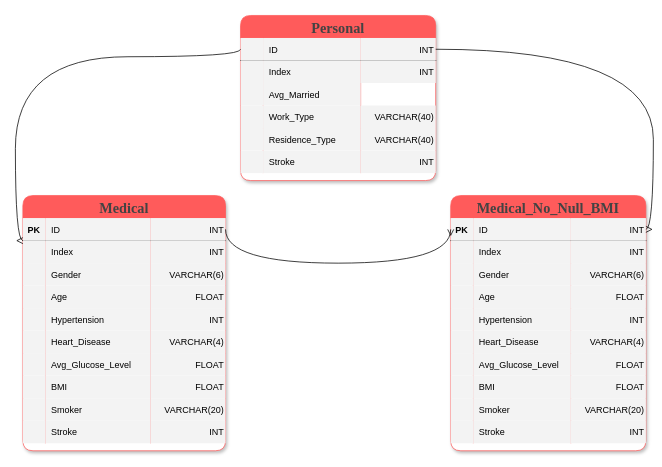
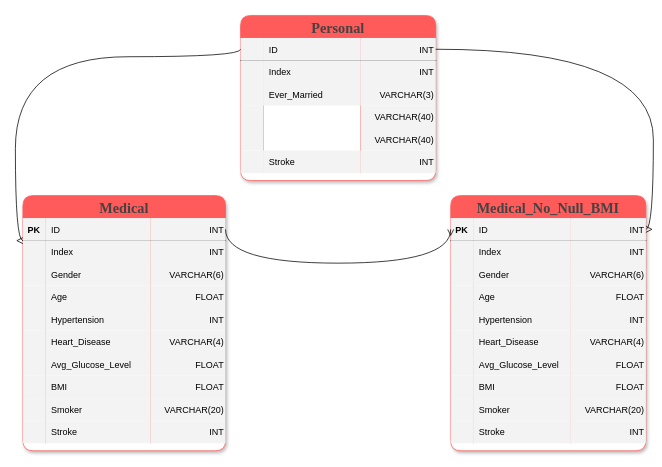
none -> (398, 94)
(295, 95) -> (298, 95)
(312, 117) -> none
(312, 139) -> none
